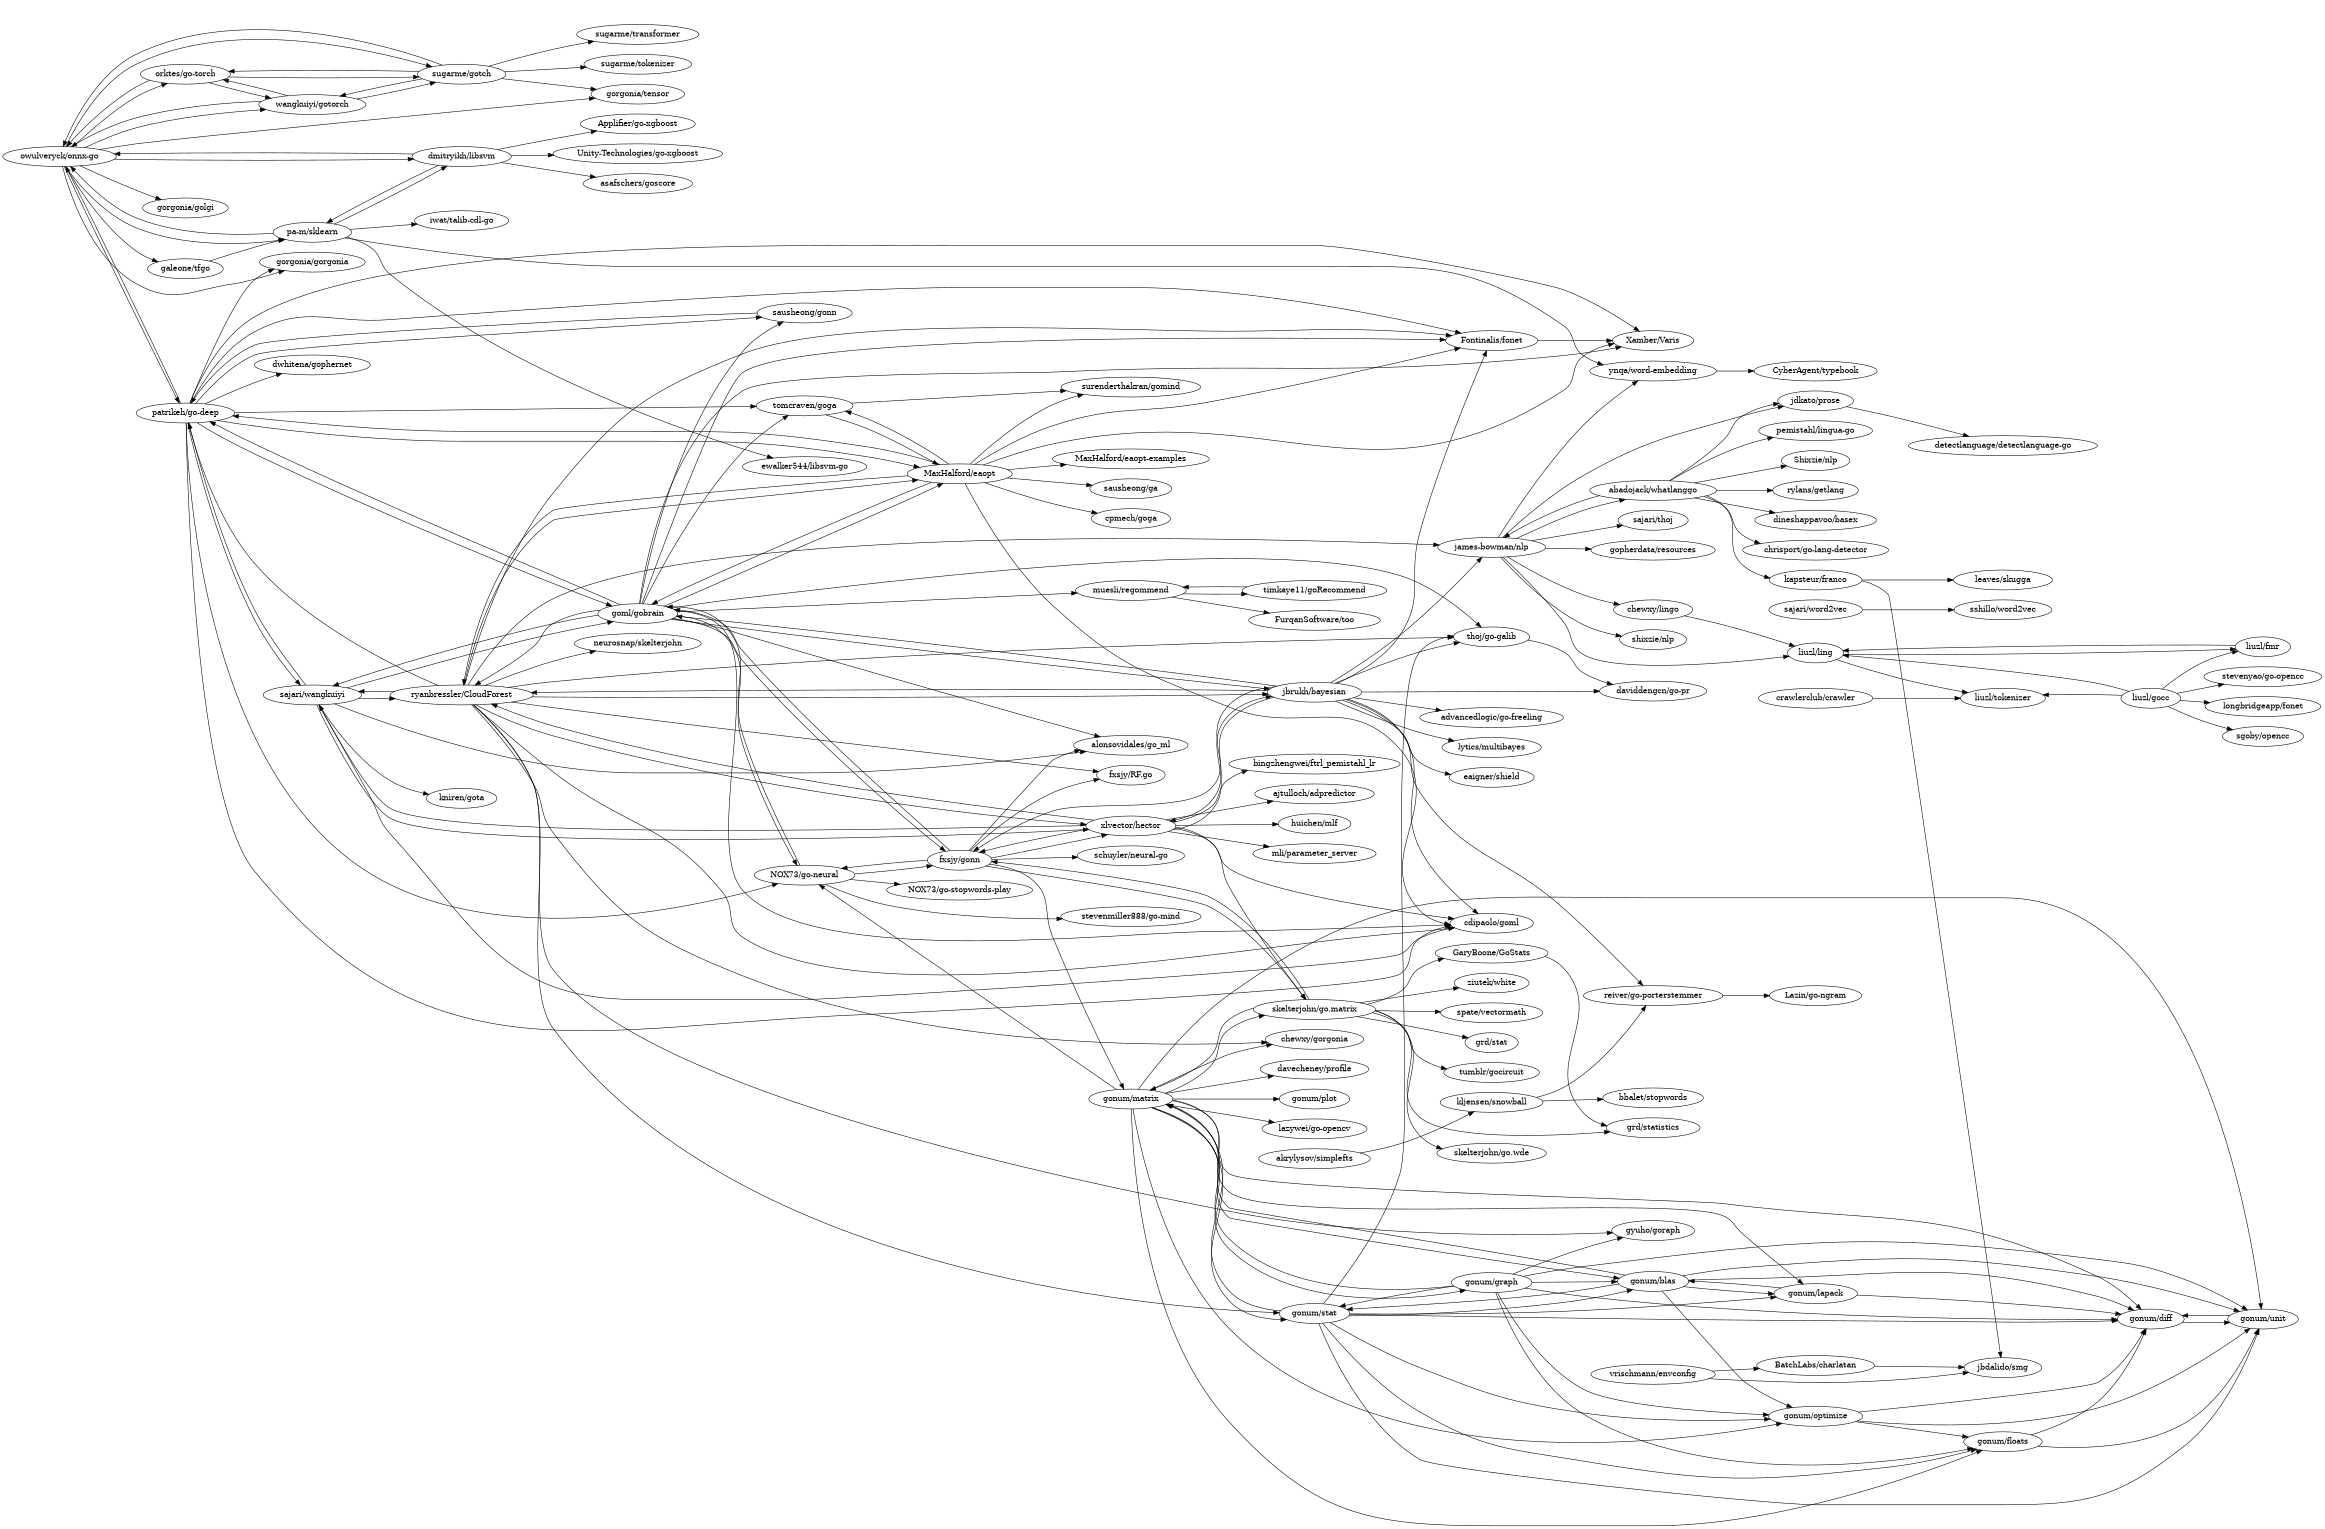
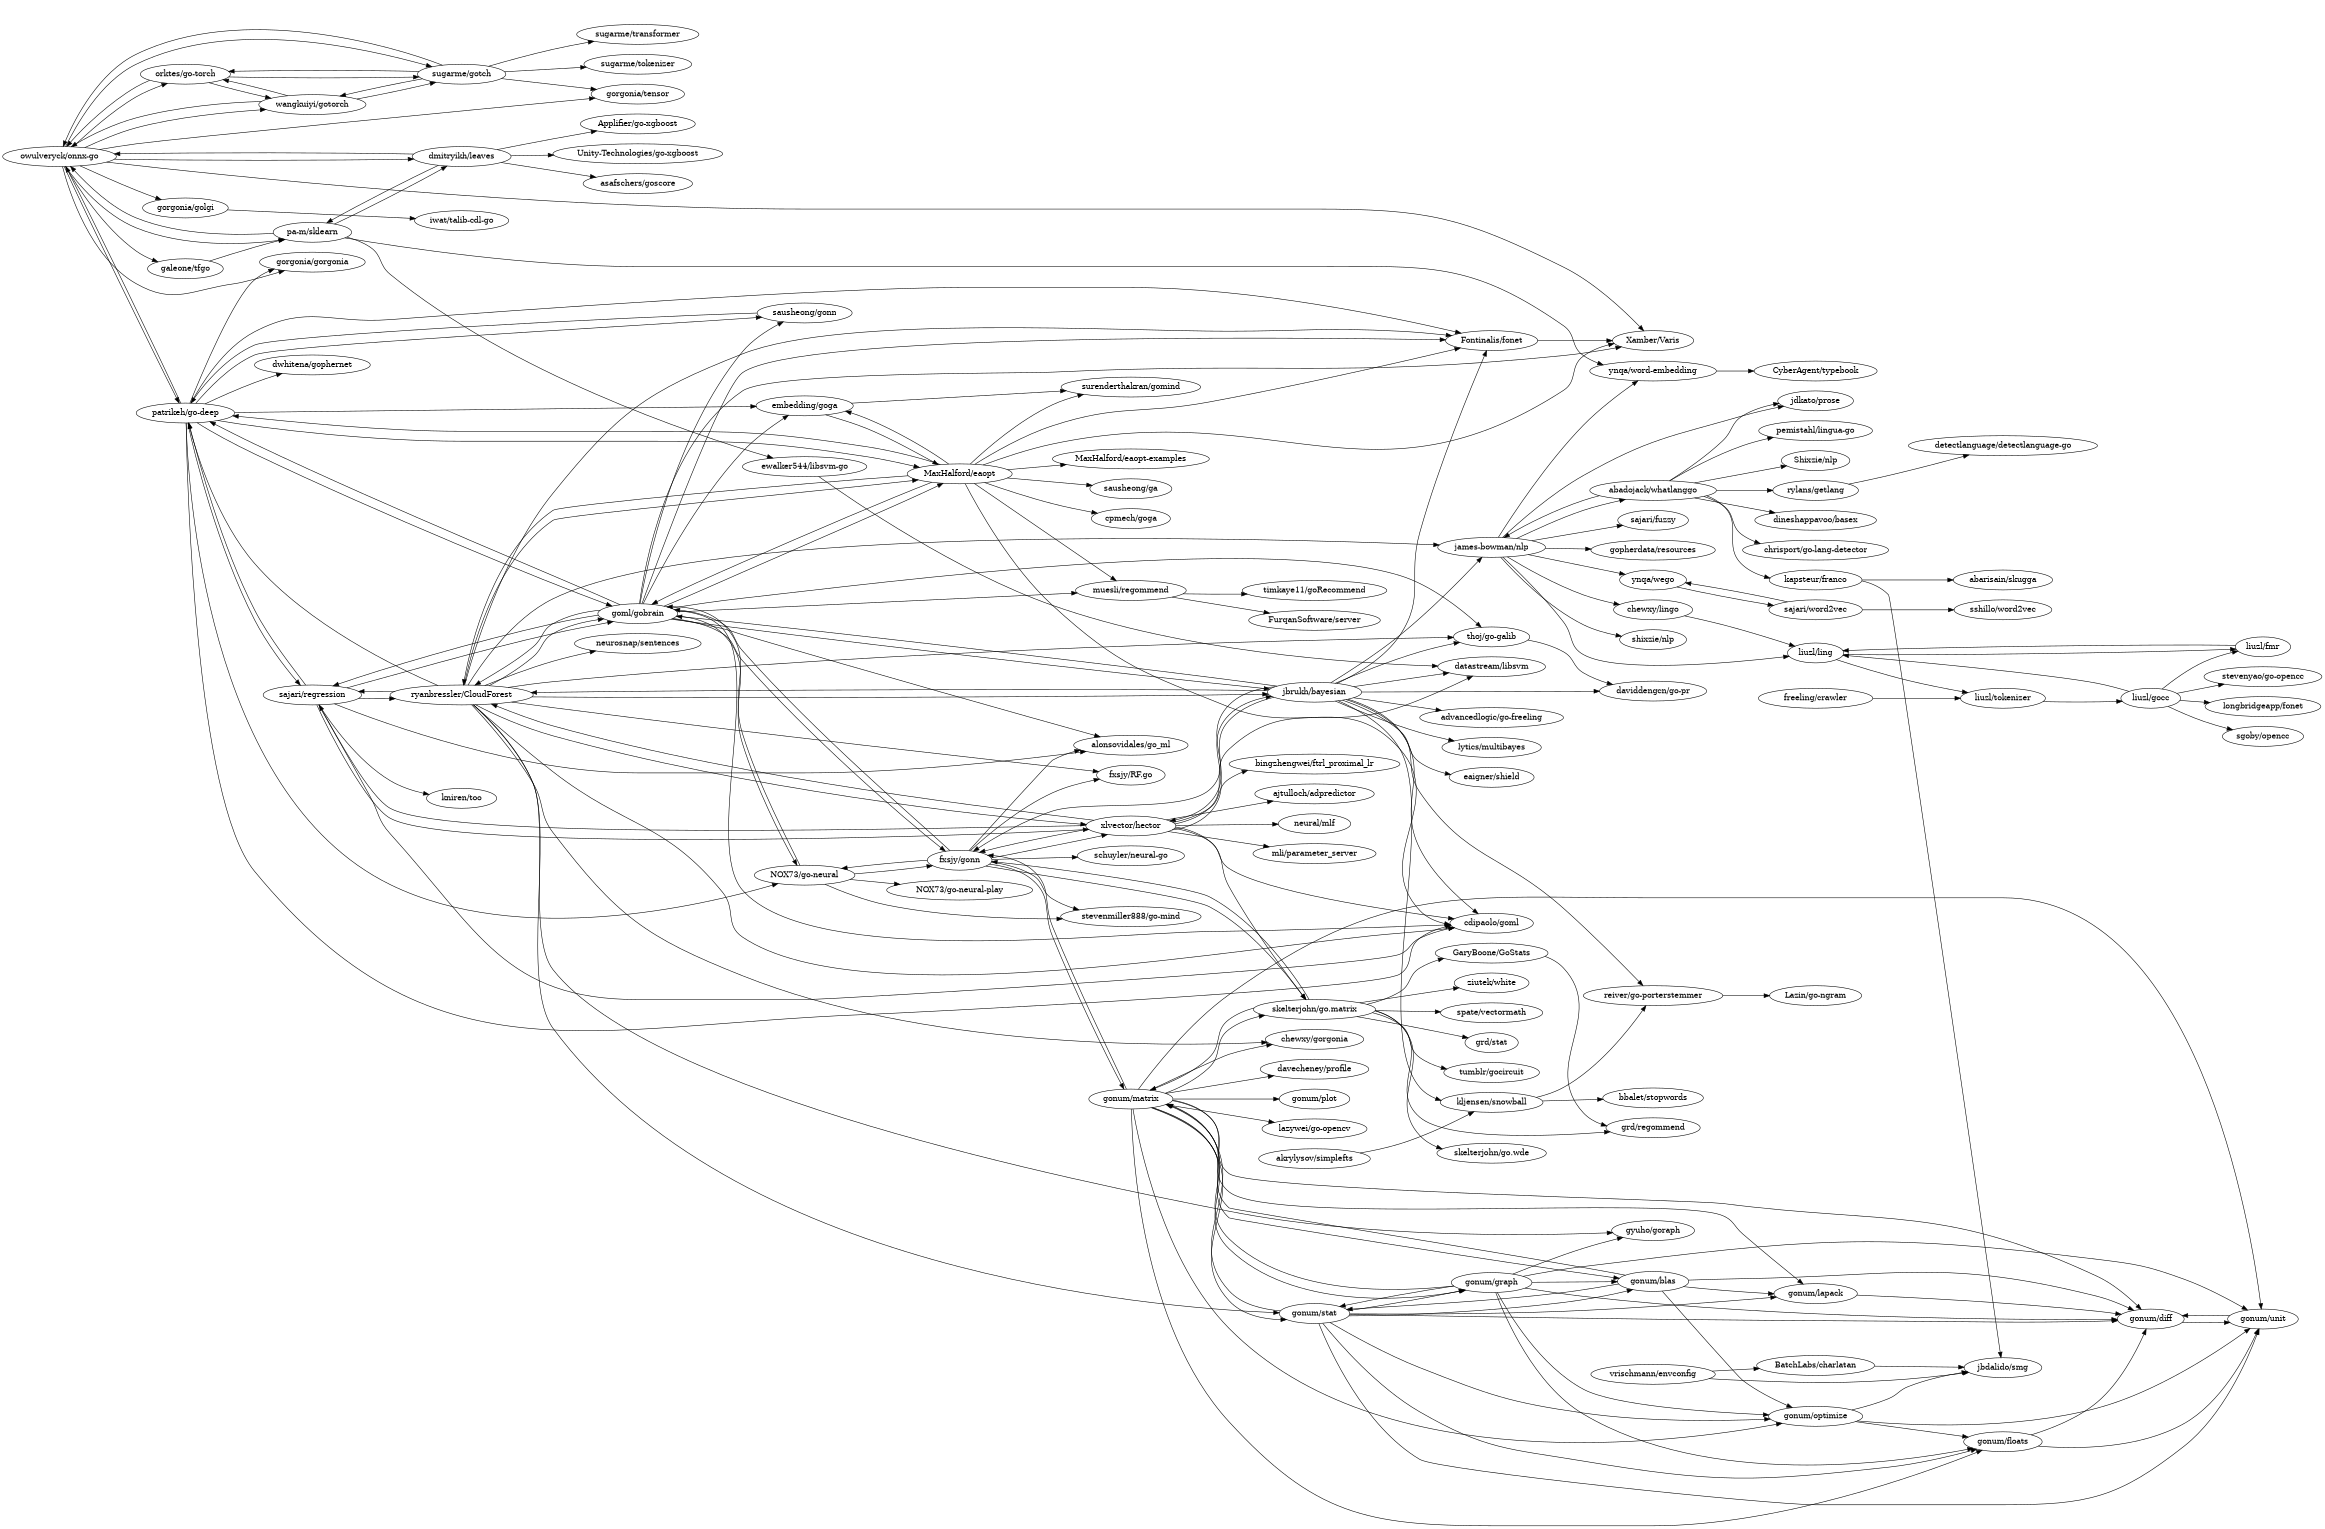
(462, 157) -> (462, 157)
(381, 227) -> (319, 214)
(893, 245) -> (888, 209)
(805, 406) -> (805, 406)
(1905, 420) -> (1906, 471)
(1653, 520) -> (1653, 520)
none -> (1653, 580)
(2003, 580) -> (2003, 580)
(1218, 587) -> (1043, 531)
(1315, 620) -> (1315, 620)
(638, 644) -> (638, 644)
none -> (541, 647)
none -> (1492, 667)
(312, 695) -> (312, 695)
(2085, 695) -> (2080, 702)
(1816, 698) -> (1816, 698)
(1315, 764) -> (1315, 764)
(462, 798) -> (462, 798)
(1315, 824) -> (1315, 824)
none -> (1409, 878)
(960, 890) -> (960, 890)
none -> (1051, 898)
(978, 994) -> (1067, 961)
(1404, 1007) -> (1404, 1302)
(1653, 1128) -> (1653, 1128)
(1960, 1260) -> none
(1738, 1284) -> none
(2011, 1395) -> (1905, 1388)
